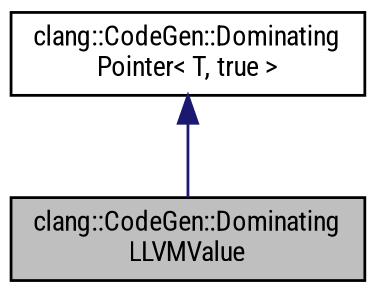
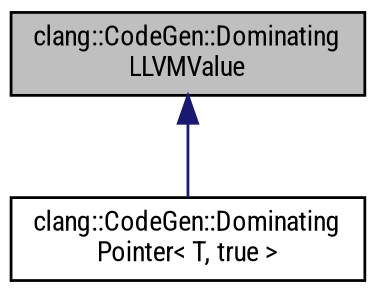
(188, 161) -> (188, 161)
